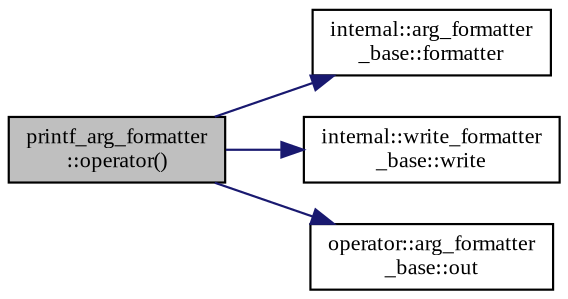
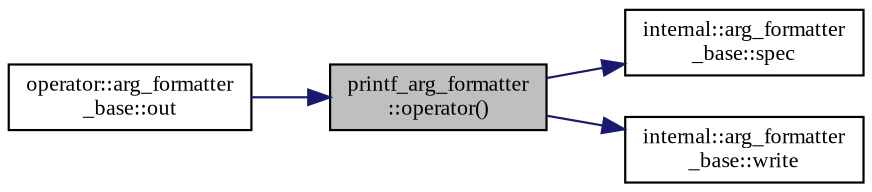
(432, 43) -> (744, 43)
(432, 150) -> (744, 150)
(264, 200) -> (280, 97)
